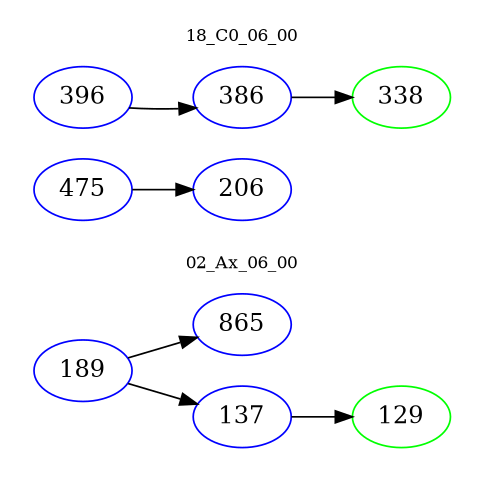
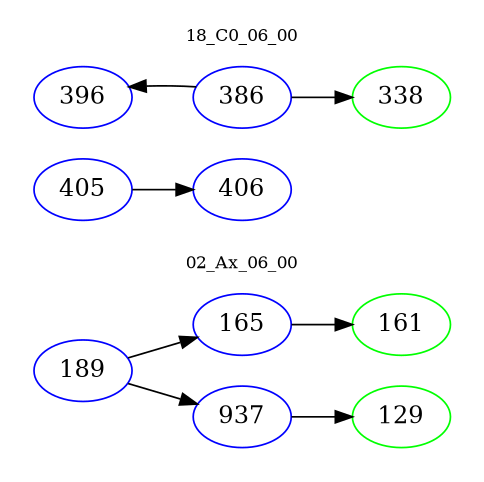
(154, 109) -> (171, 86)
(83, 190) -> (83, 190)
(242, 190) -> (242, 190)
(242, 325) -> (242, 325)
none -> (401, 325)
(242, 417) -> (242, 417)
